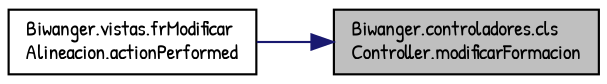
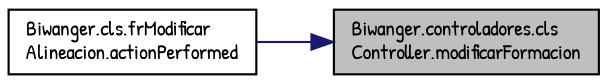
(132, 42) -> (132, 42)
